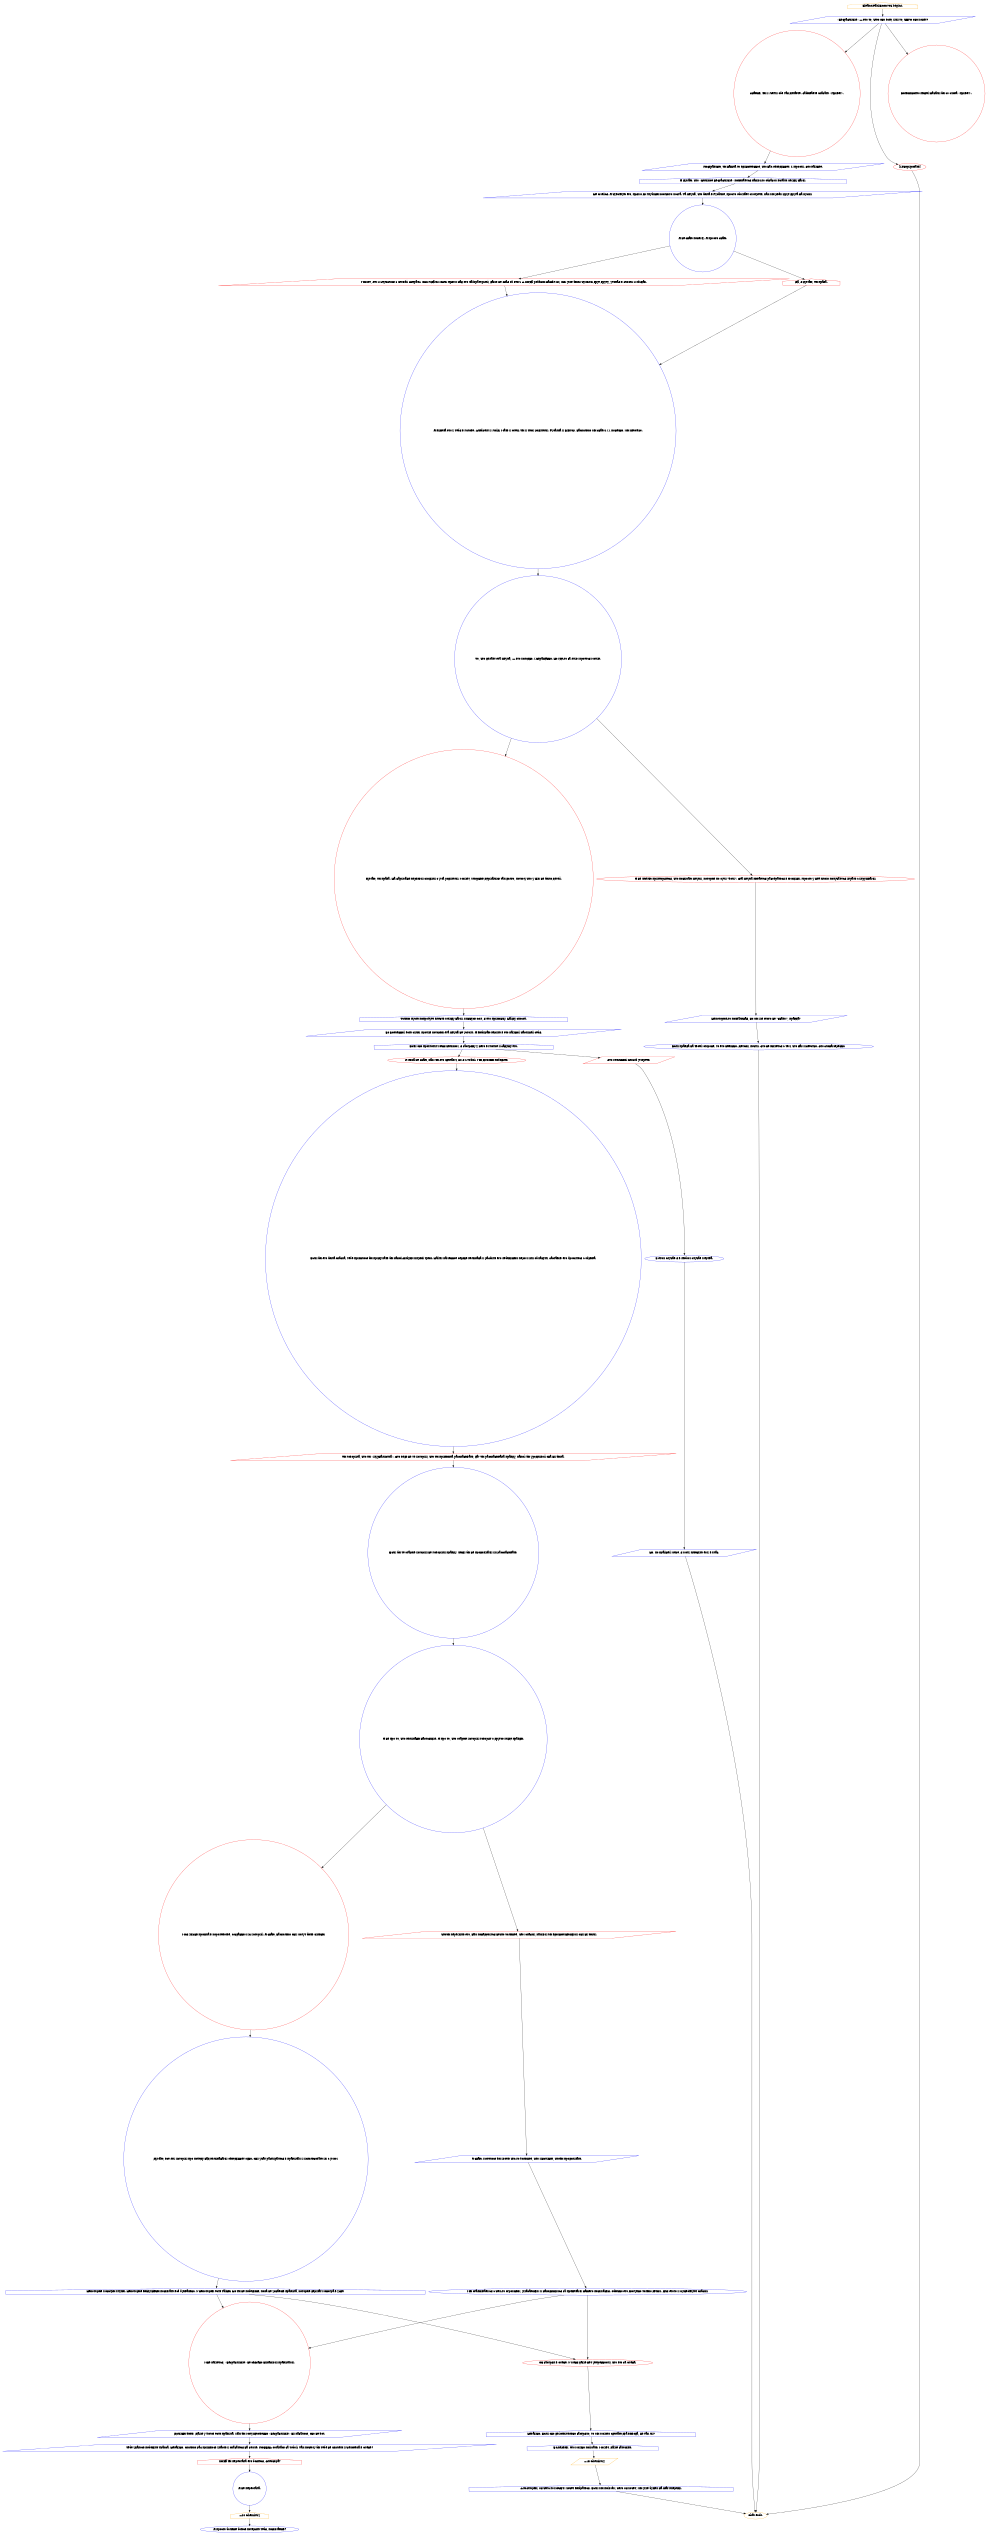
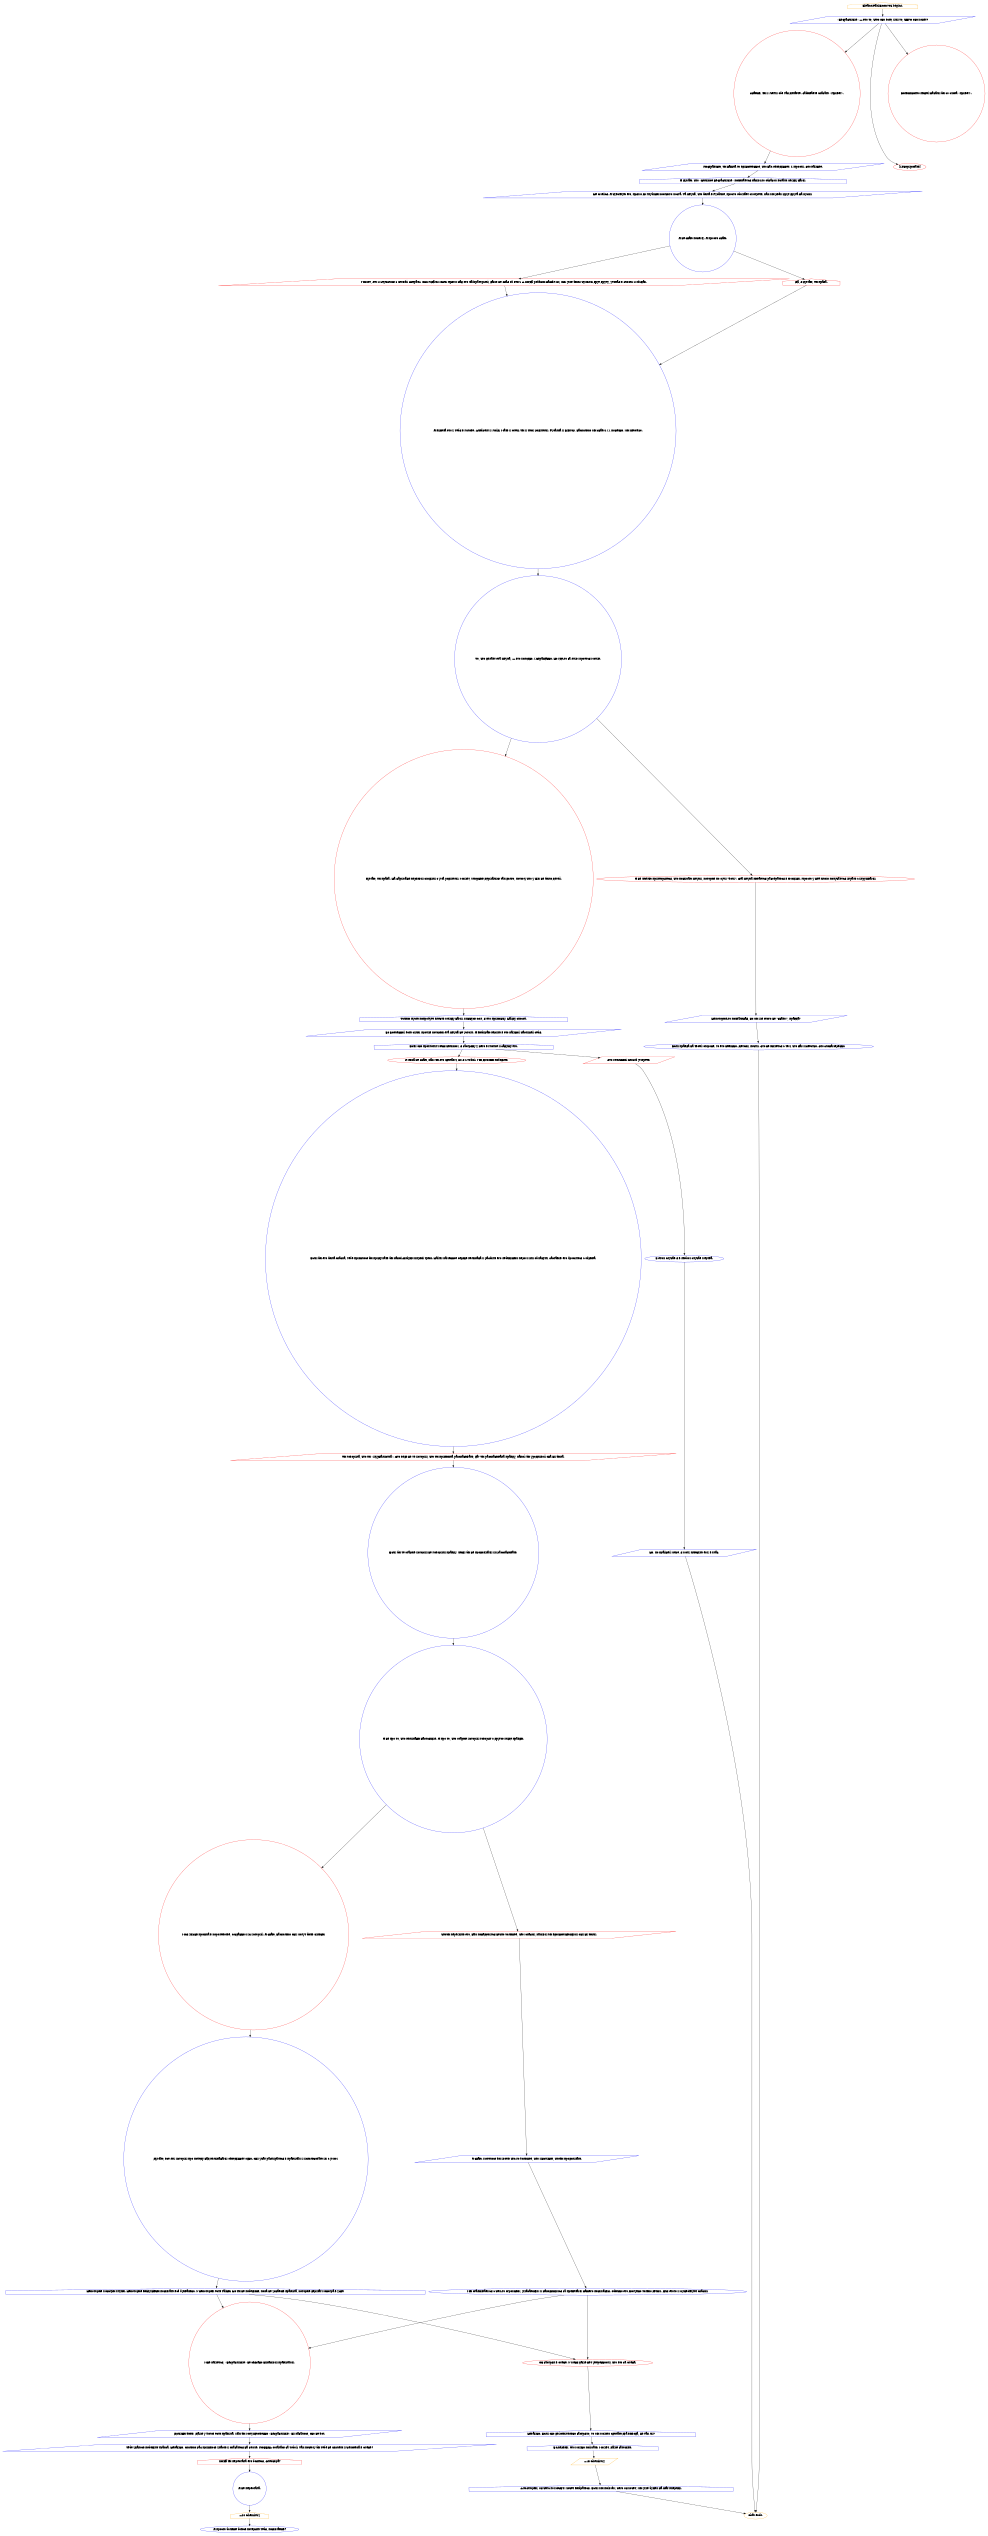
(920, 1399) -> none
